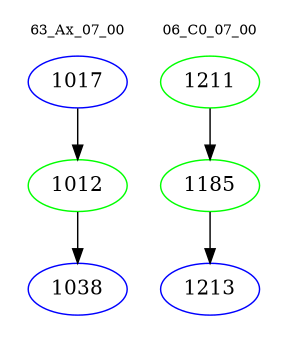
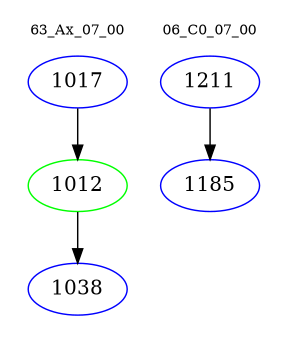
(210, 82) -> (210, 82)
(210, 186) -> (210, 186)
(210, 289) -> none
